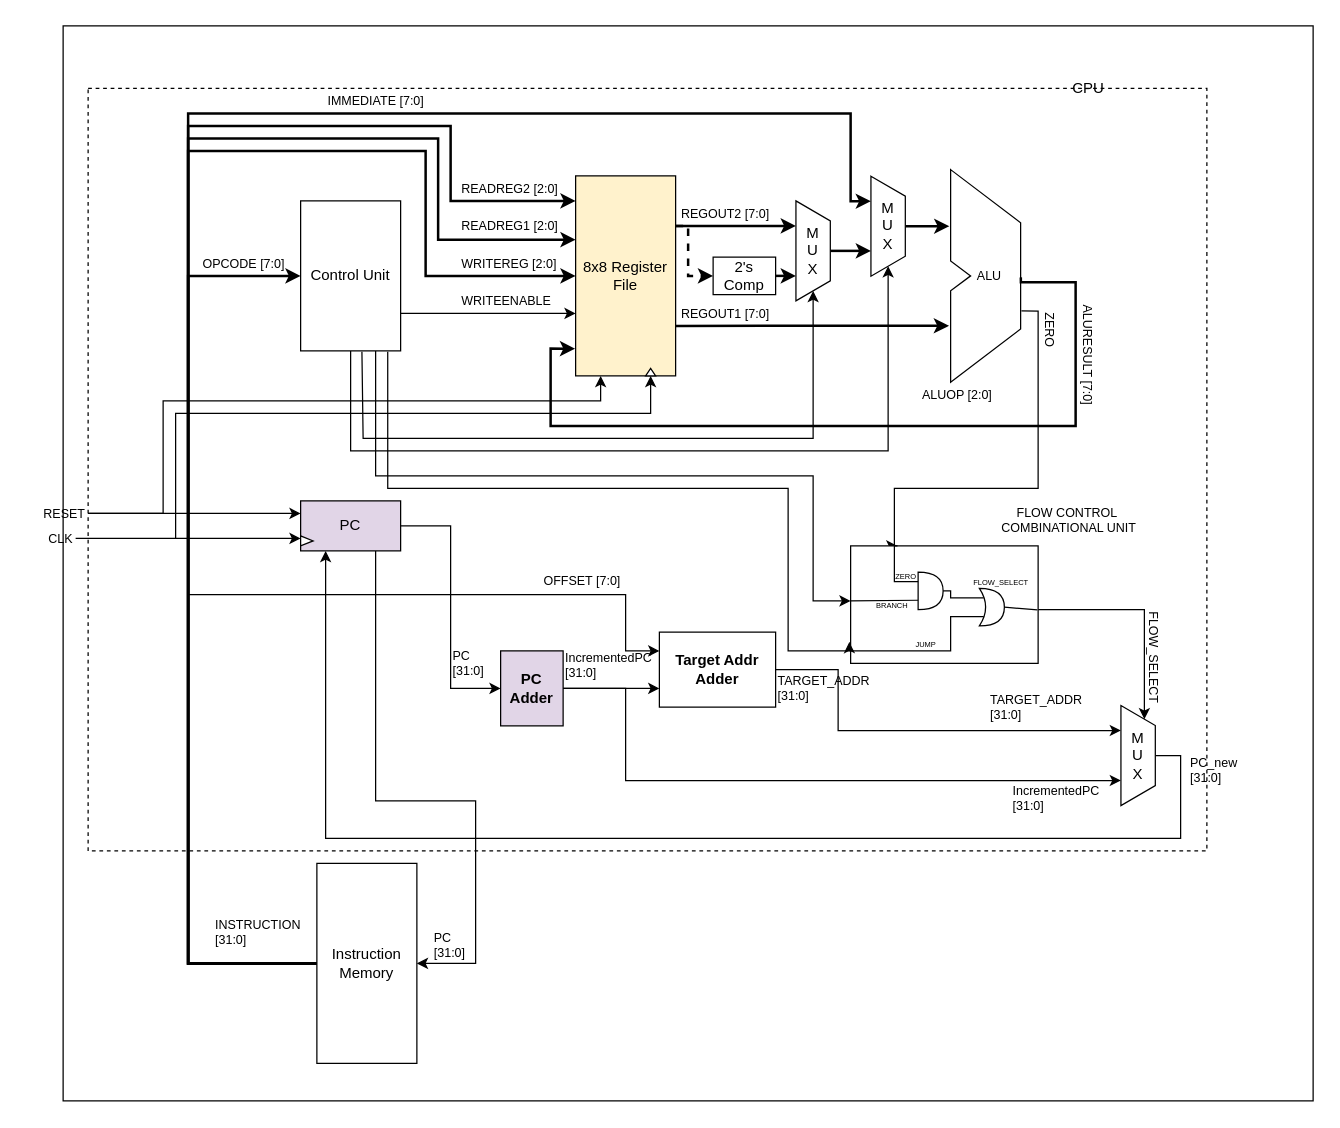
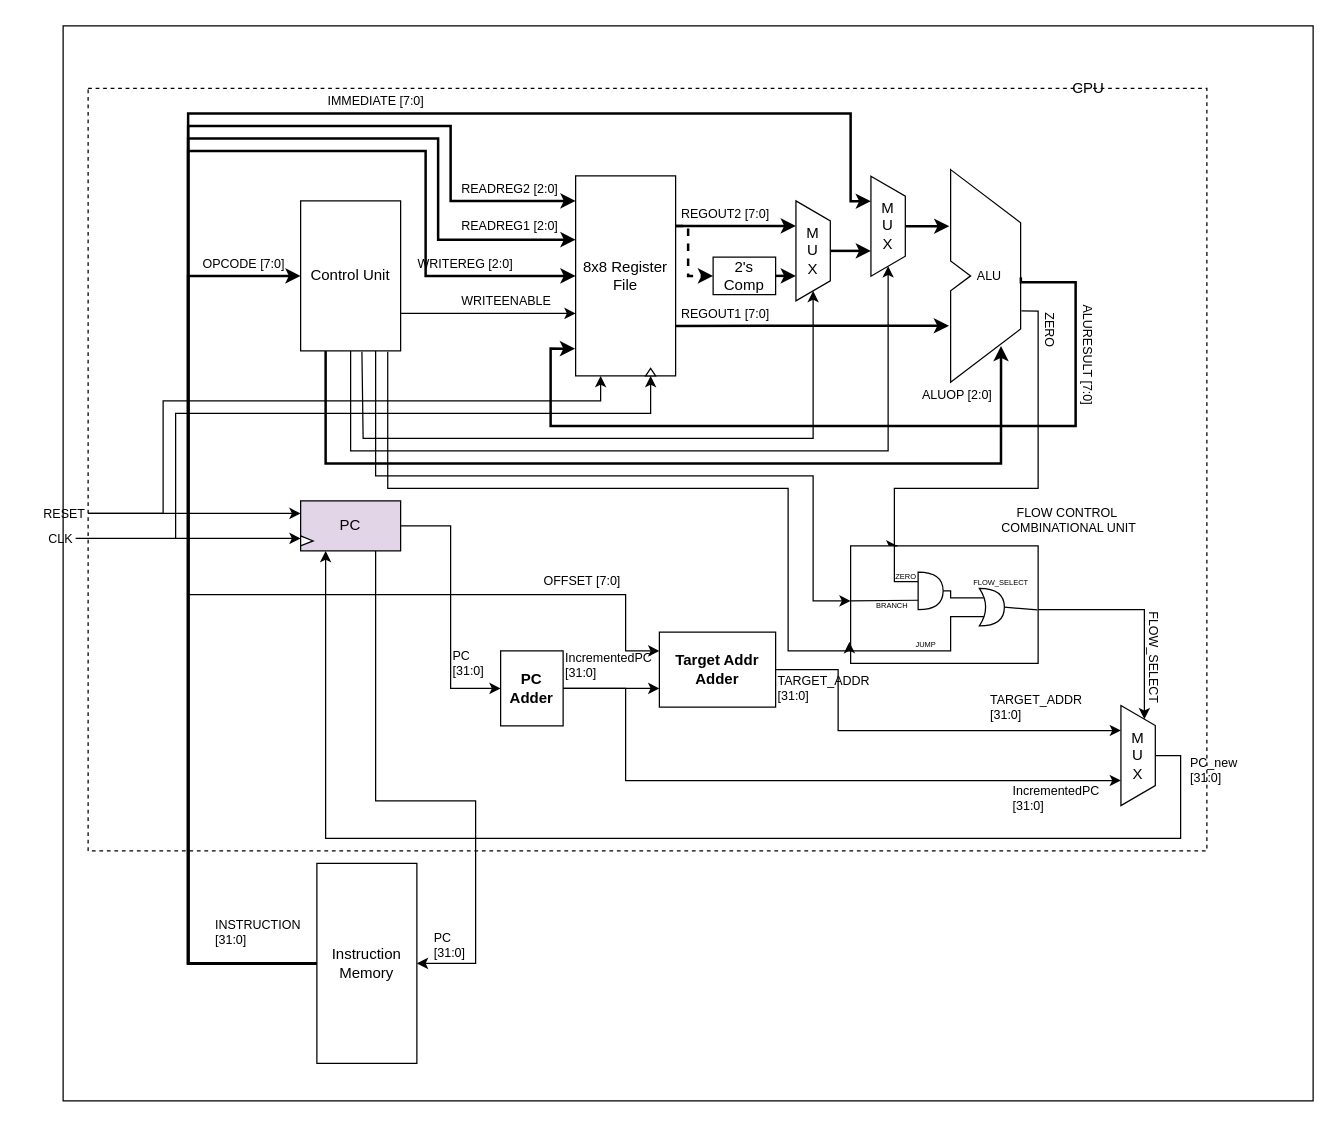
(516, 263) -> (472, 263)
(626, 276) -> (626, 276)
none -> (661, 463)
(532, 688) -> (532, 688)
